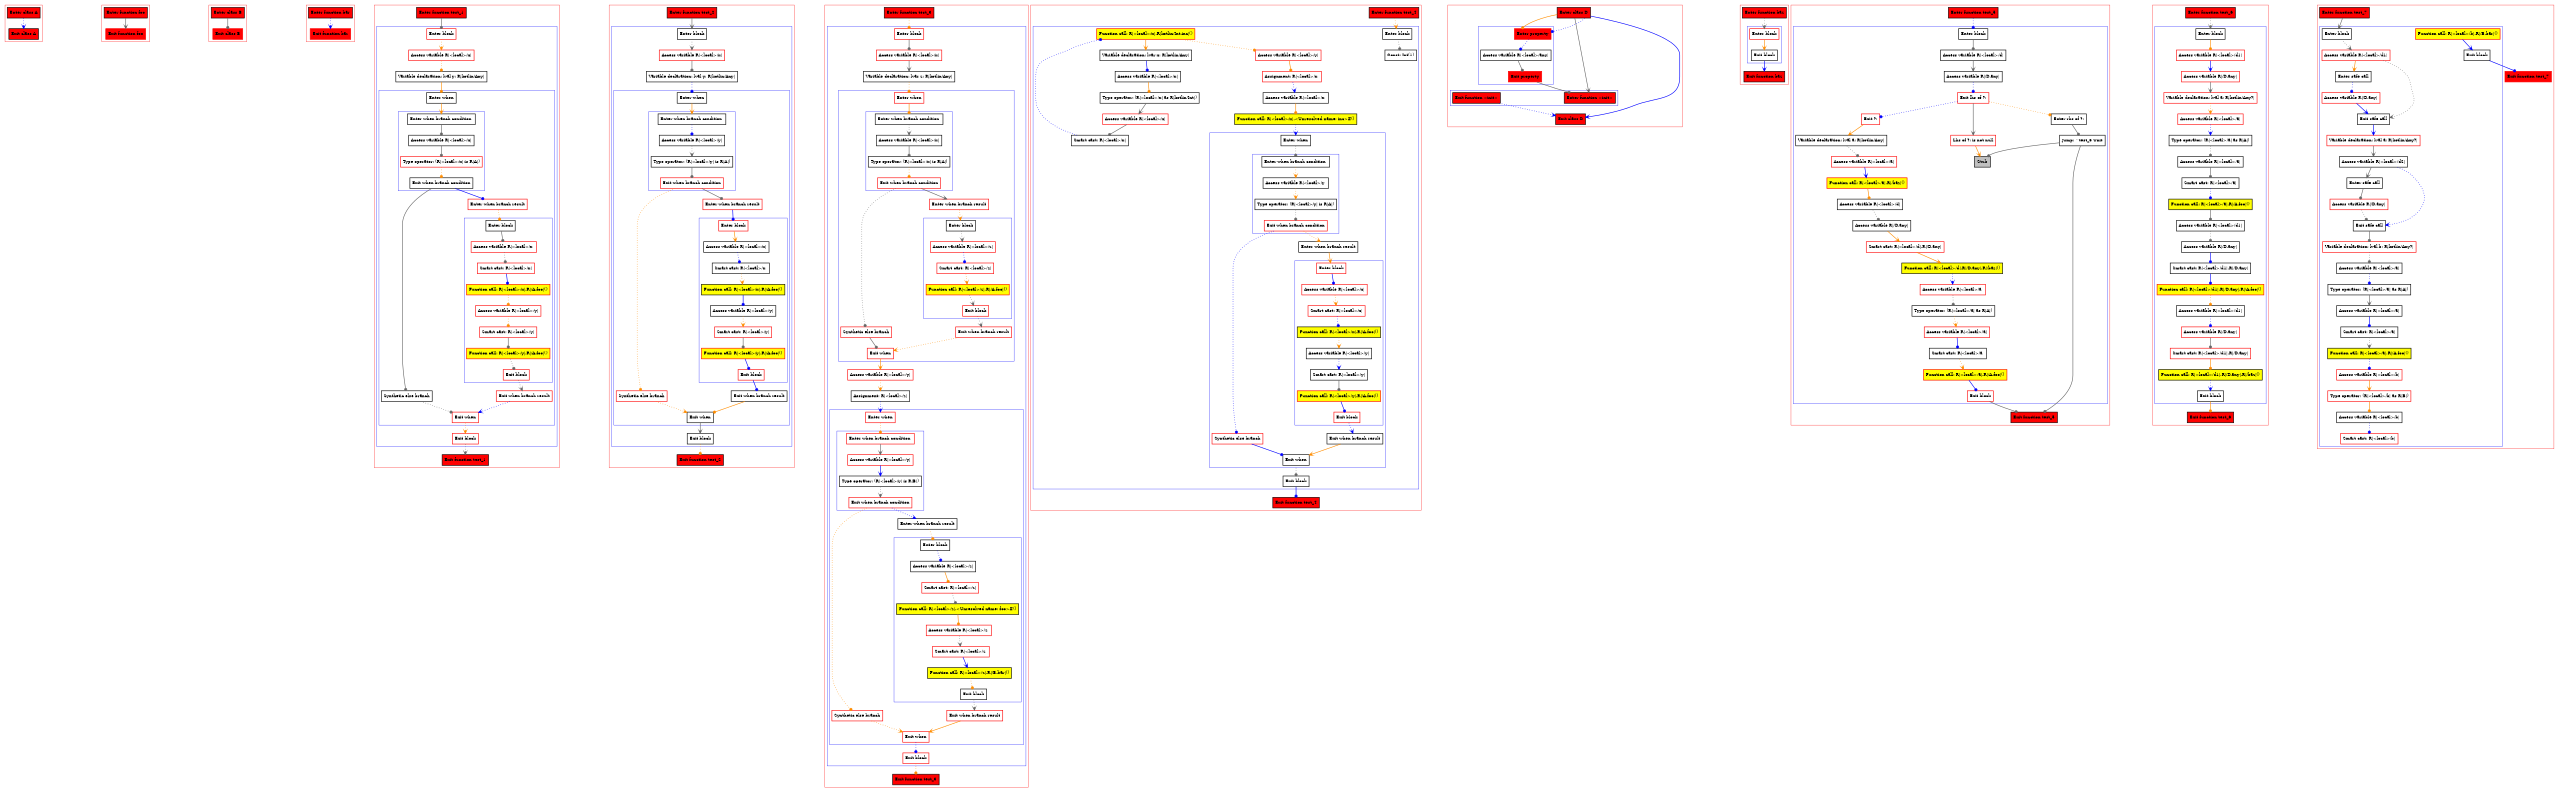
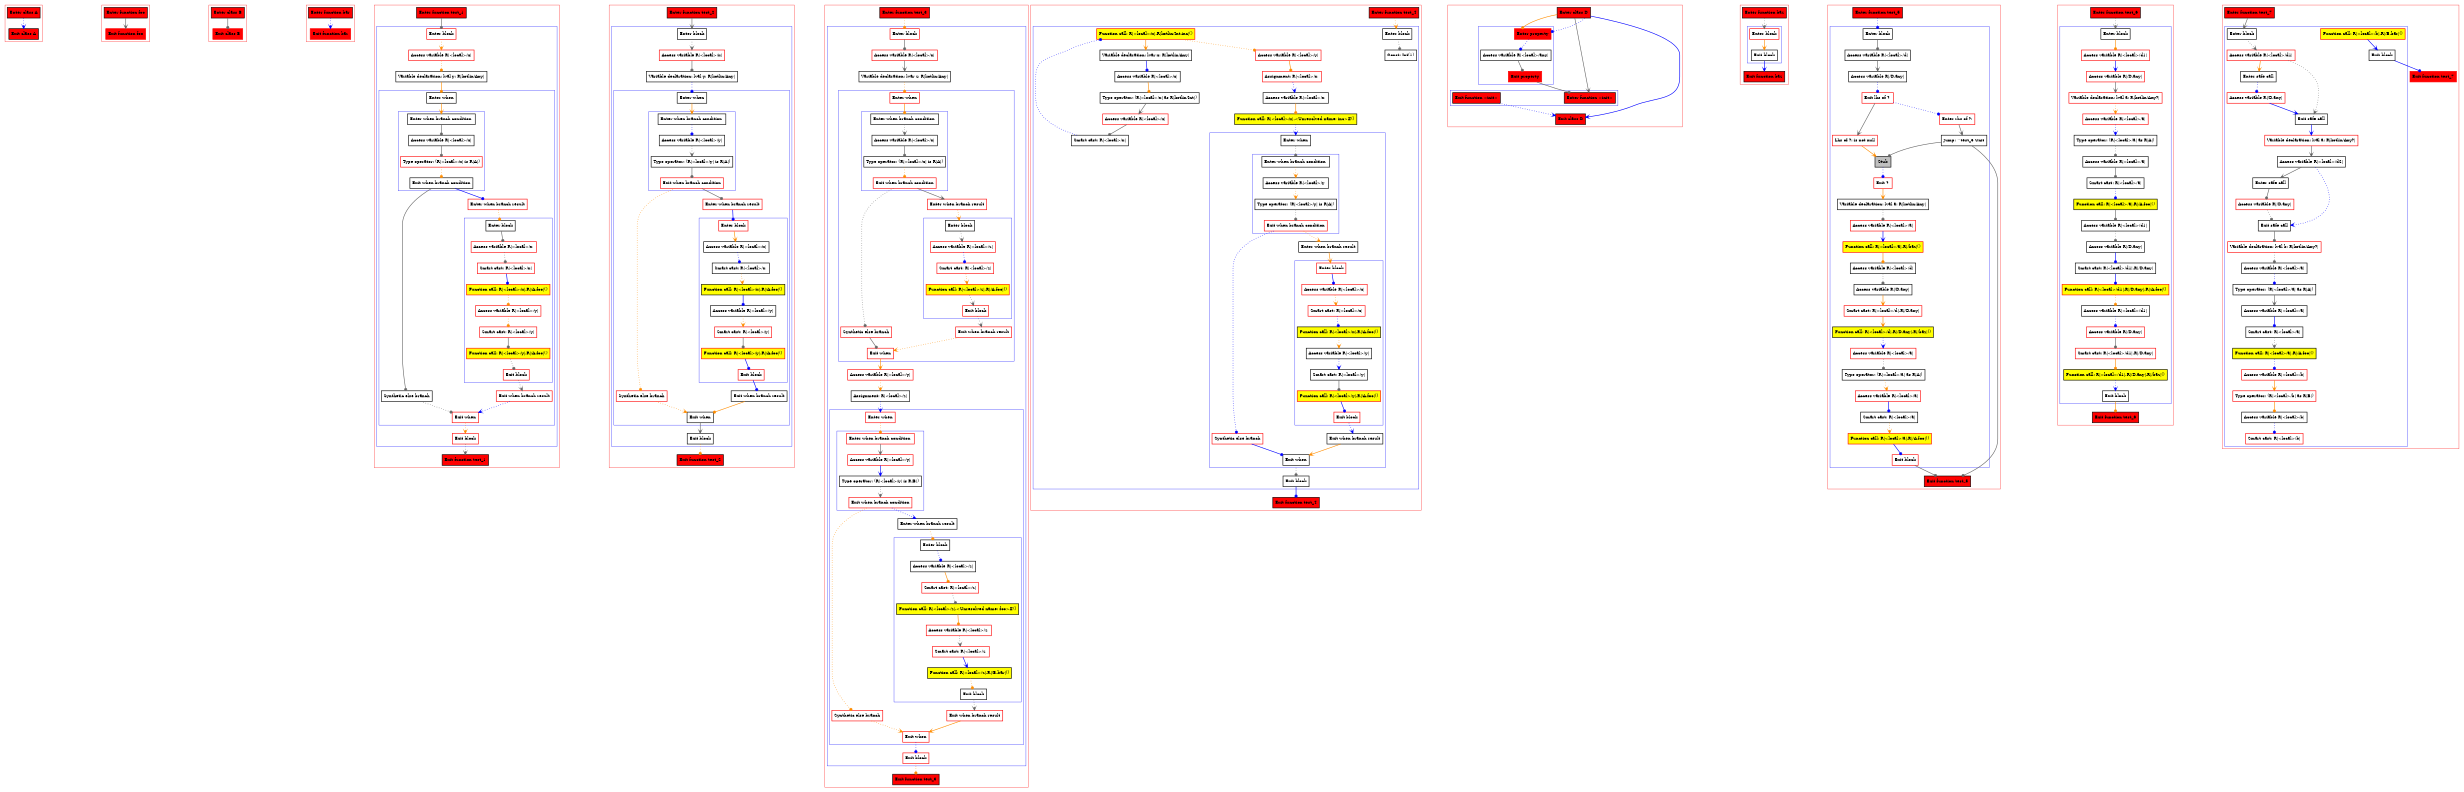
(2019, 108) -> (1915, 108)
(1920, 109) -> (1883, 171)
(2069, 119) -> (1957, 119)
(2075, 129) -> (1960, 128)
